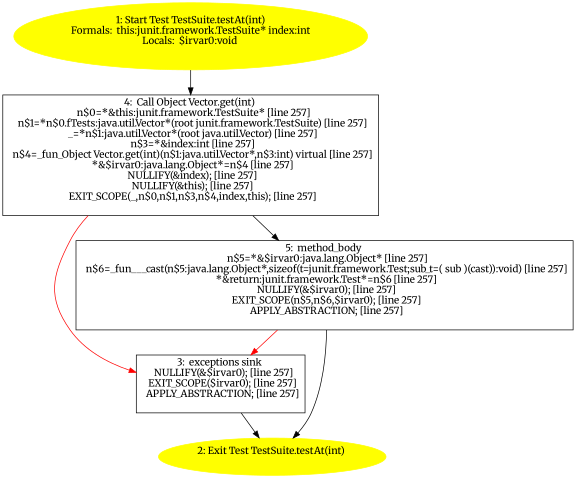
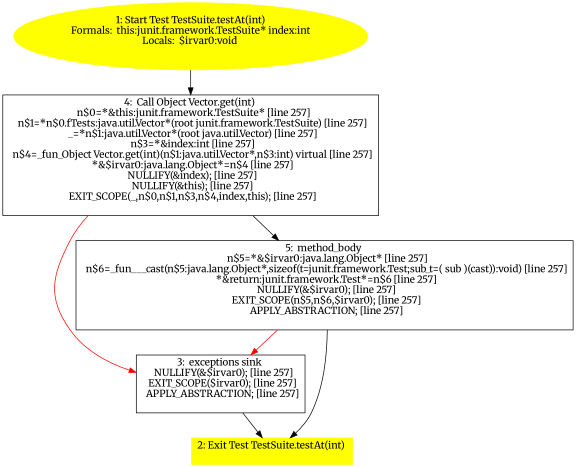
(272, 457) -> (272, 451)
